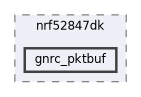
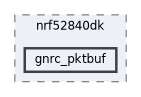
(71, 27) -> (71, 27)
